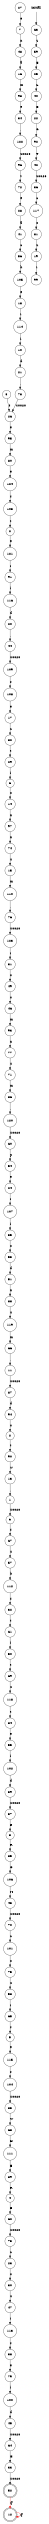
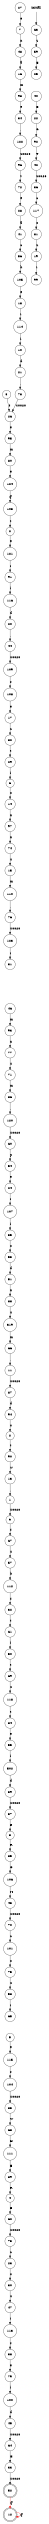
(36, 84) -> none
(11, 497) -> (11, 497)
(10, 987) -> none
(10, 1325) -> (10, 1325)
(10, 1769) -> (10, 1769)
(10, 2026) -> none
